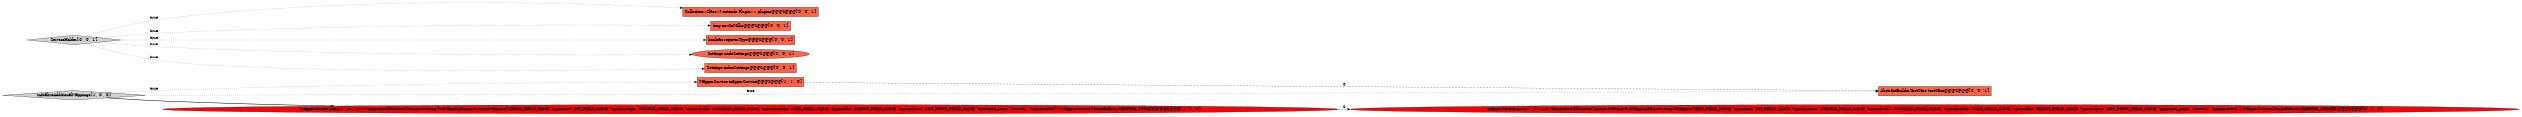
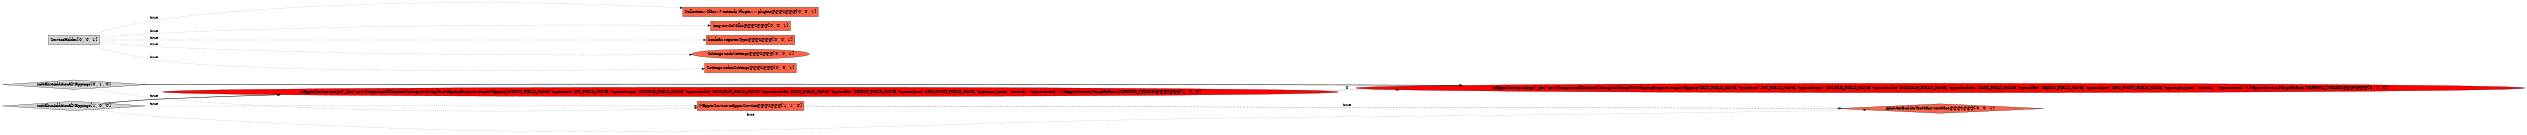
(74, 40) -> (74, 40)
none -> (74, 85)
(1344, 85) -> (1347, 105)
(1935, 91) -> (1940, 109)
